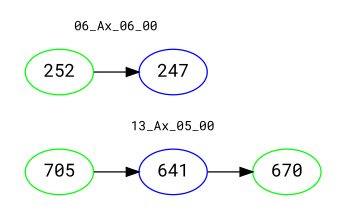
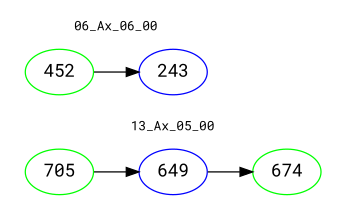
(59, 72) -> (59, 72)
(173, 72) -> (173, 72)
(173, 172) -> (173, 172)
(287, 172) -> (287, 172)
